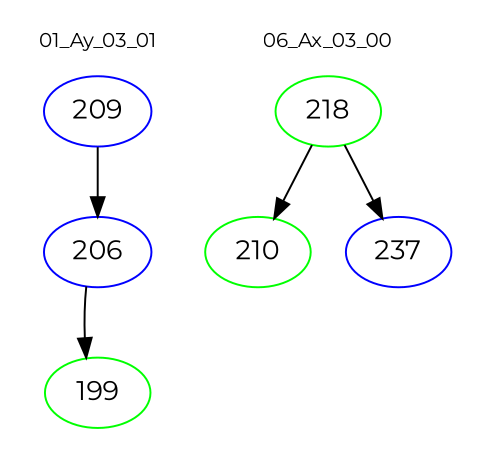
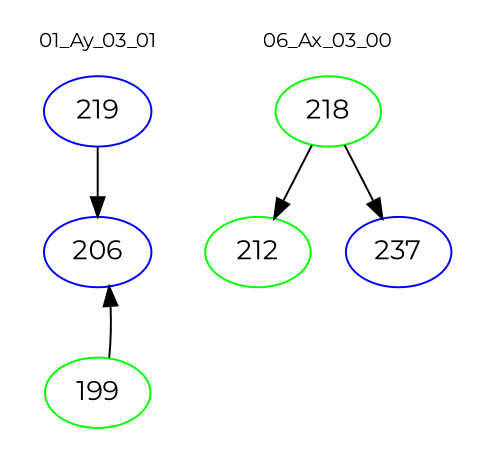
(98, 111) -> (98, 111)
(258, 252) -> (258, 252)
(85, 312) -> (111, 332)
